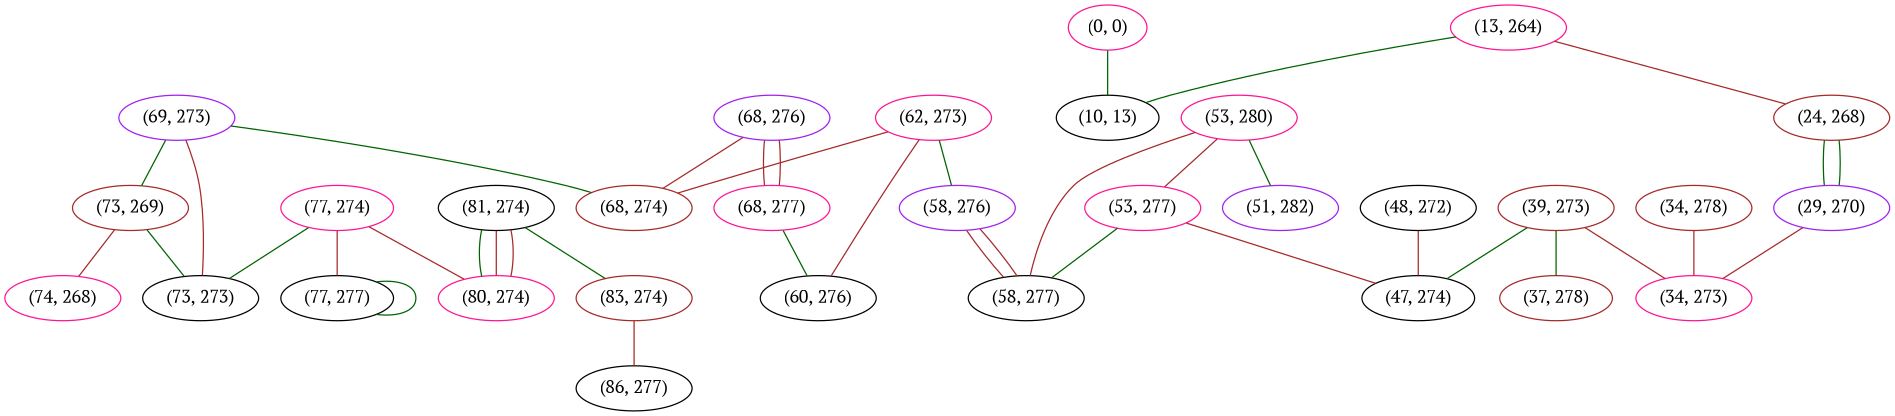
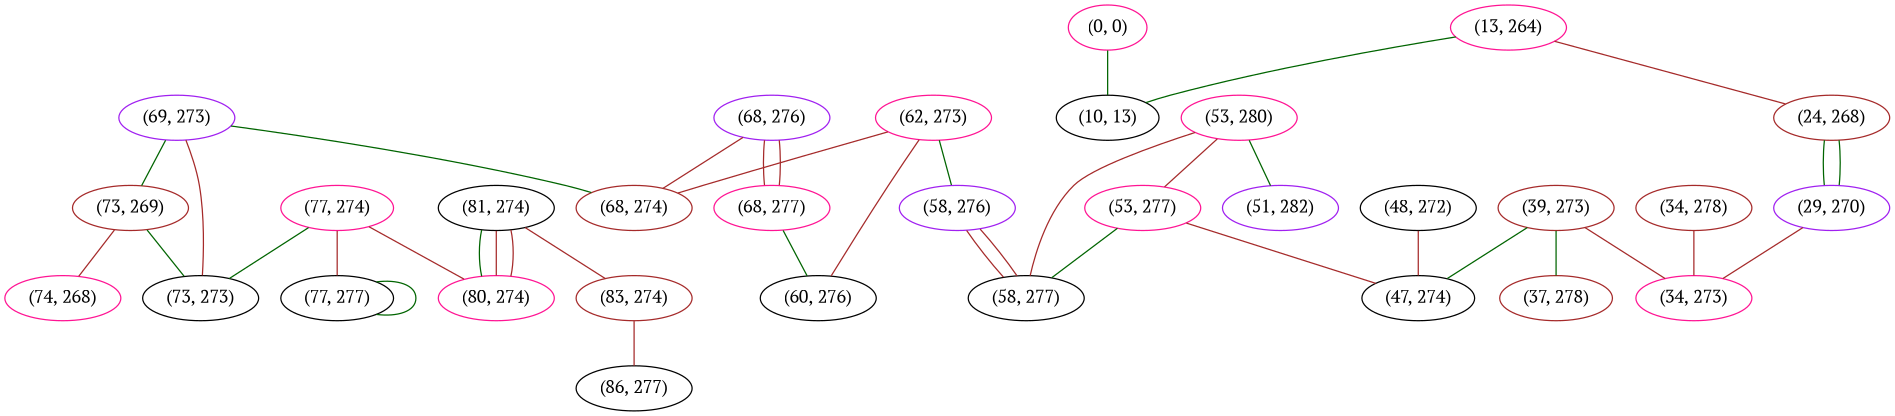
(565, 253) -> (565, 253)
